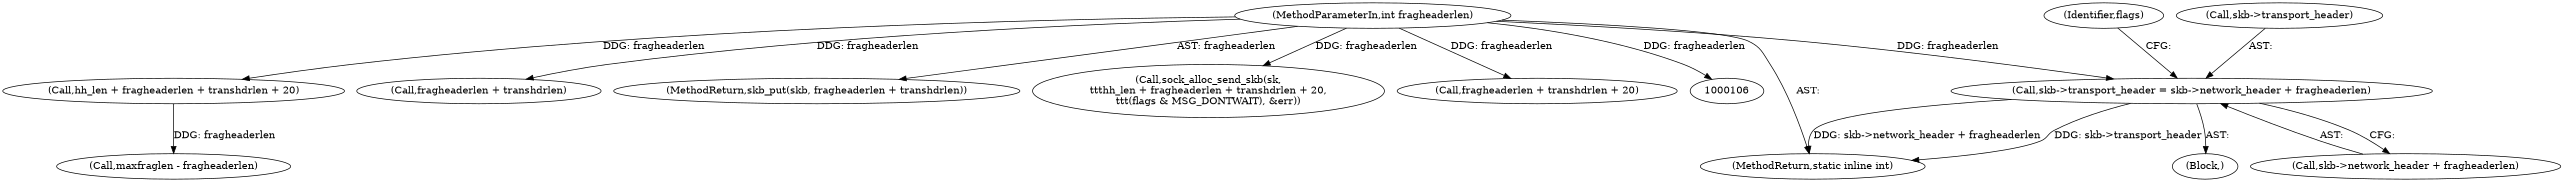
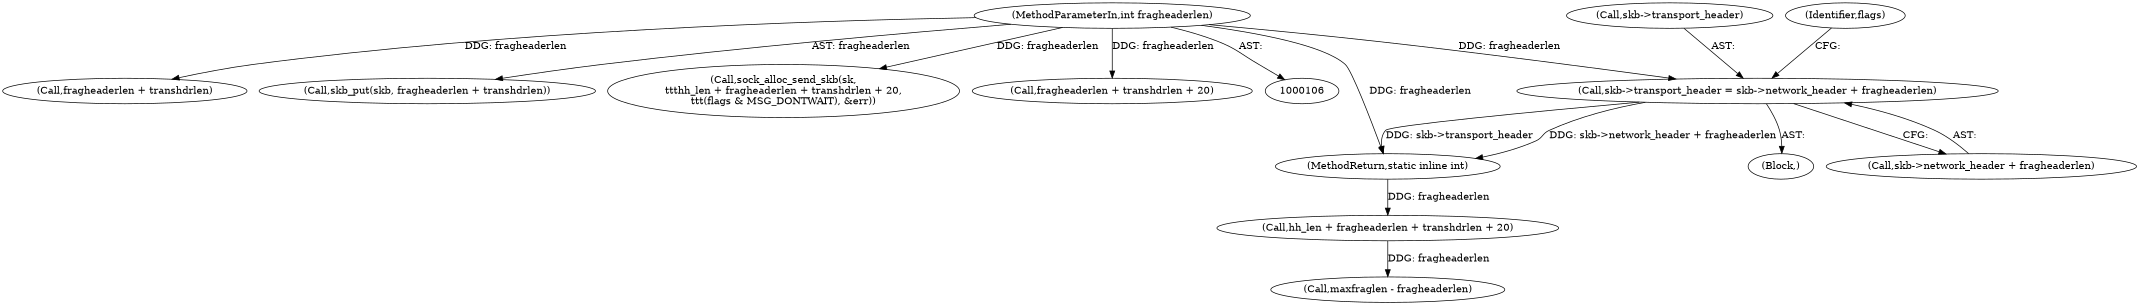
(741, 33) -> (1388, 194)
(1694, 46) -> (1252, 46)
(817, 91) -> (427, 91)
(1810, 91) -> (1420, 91)
